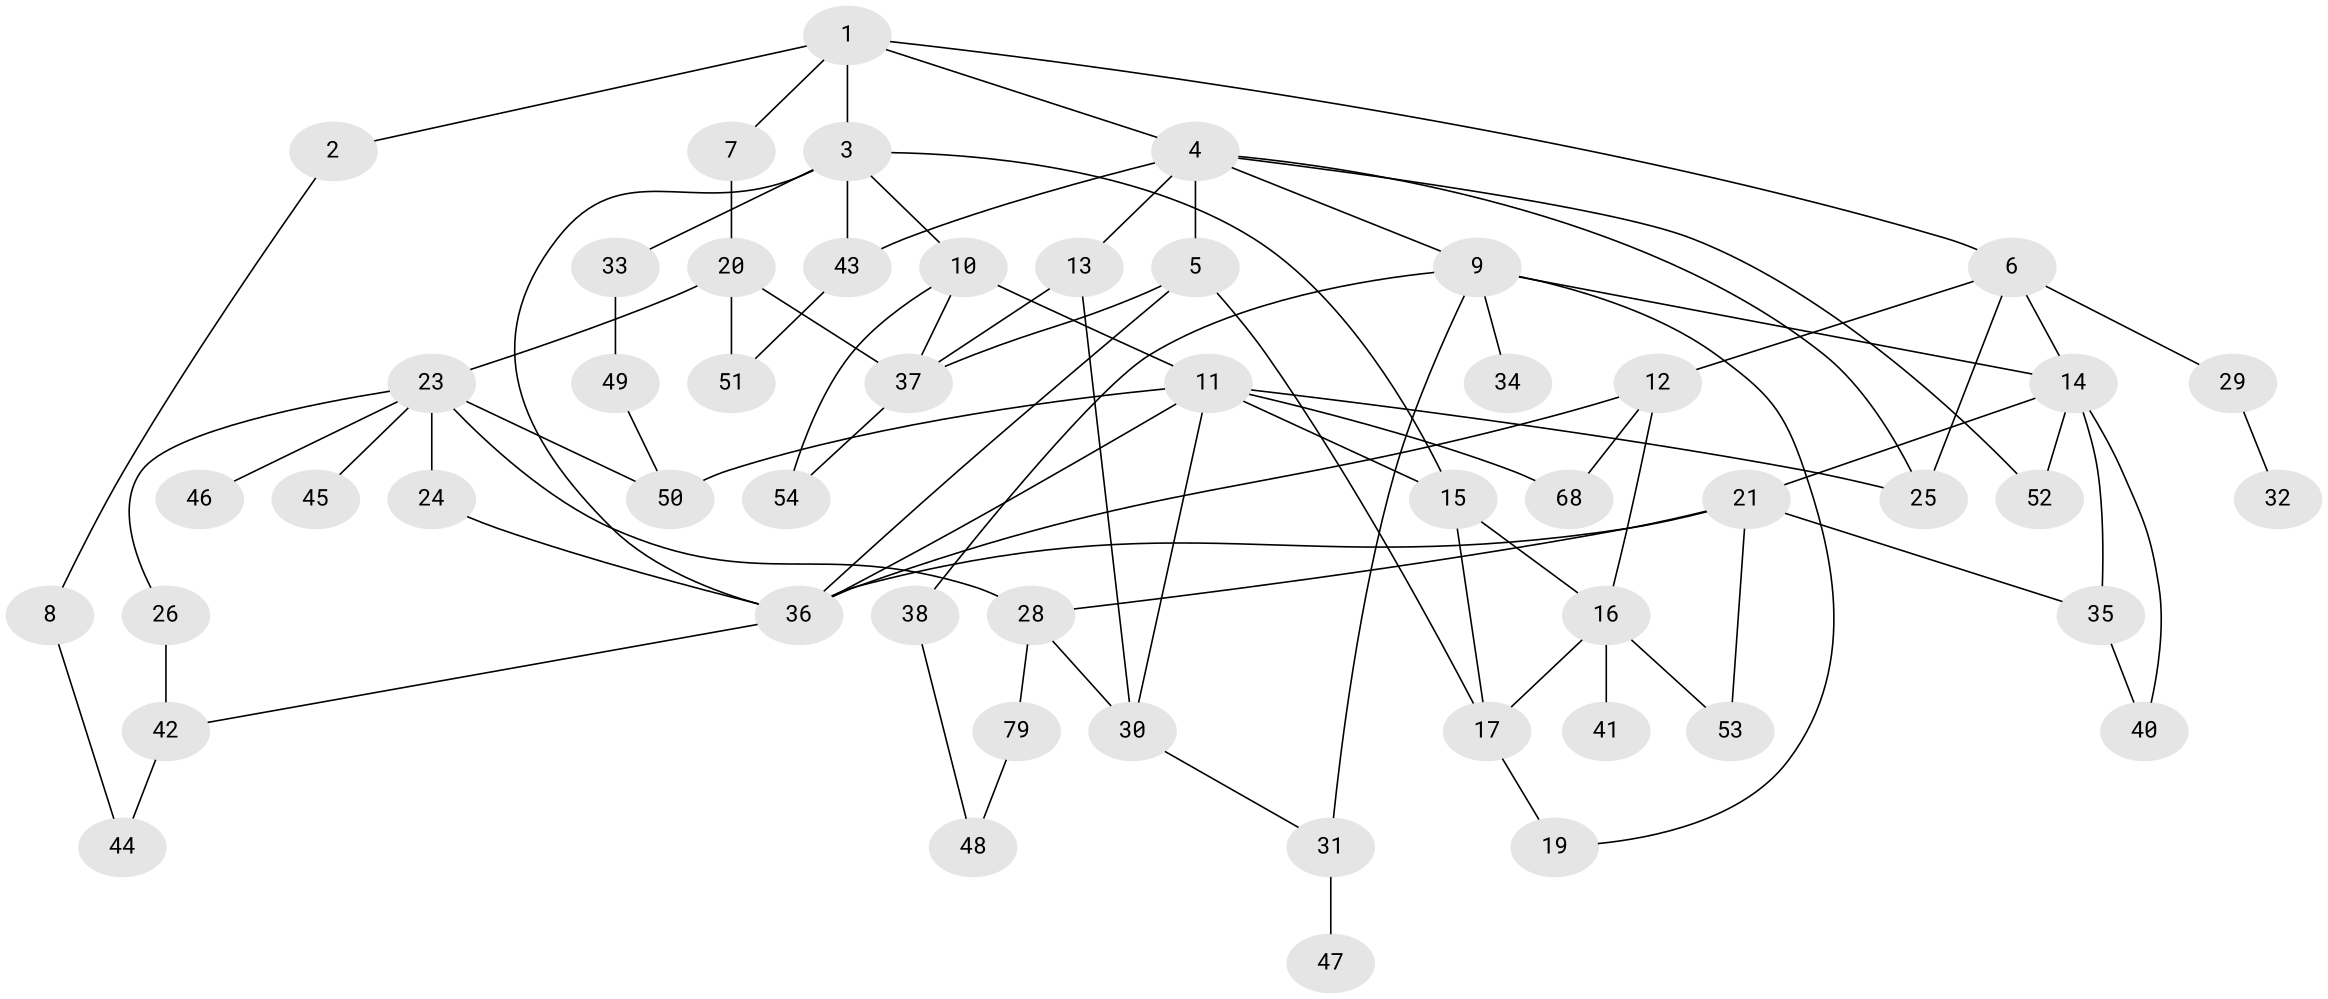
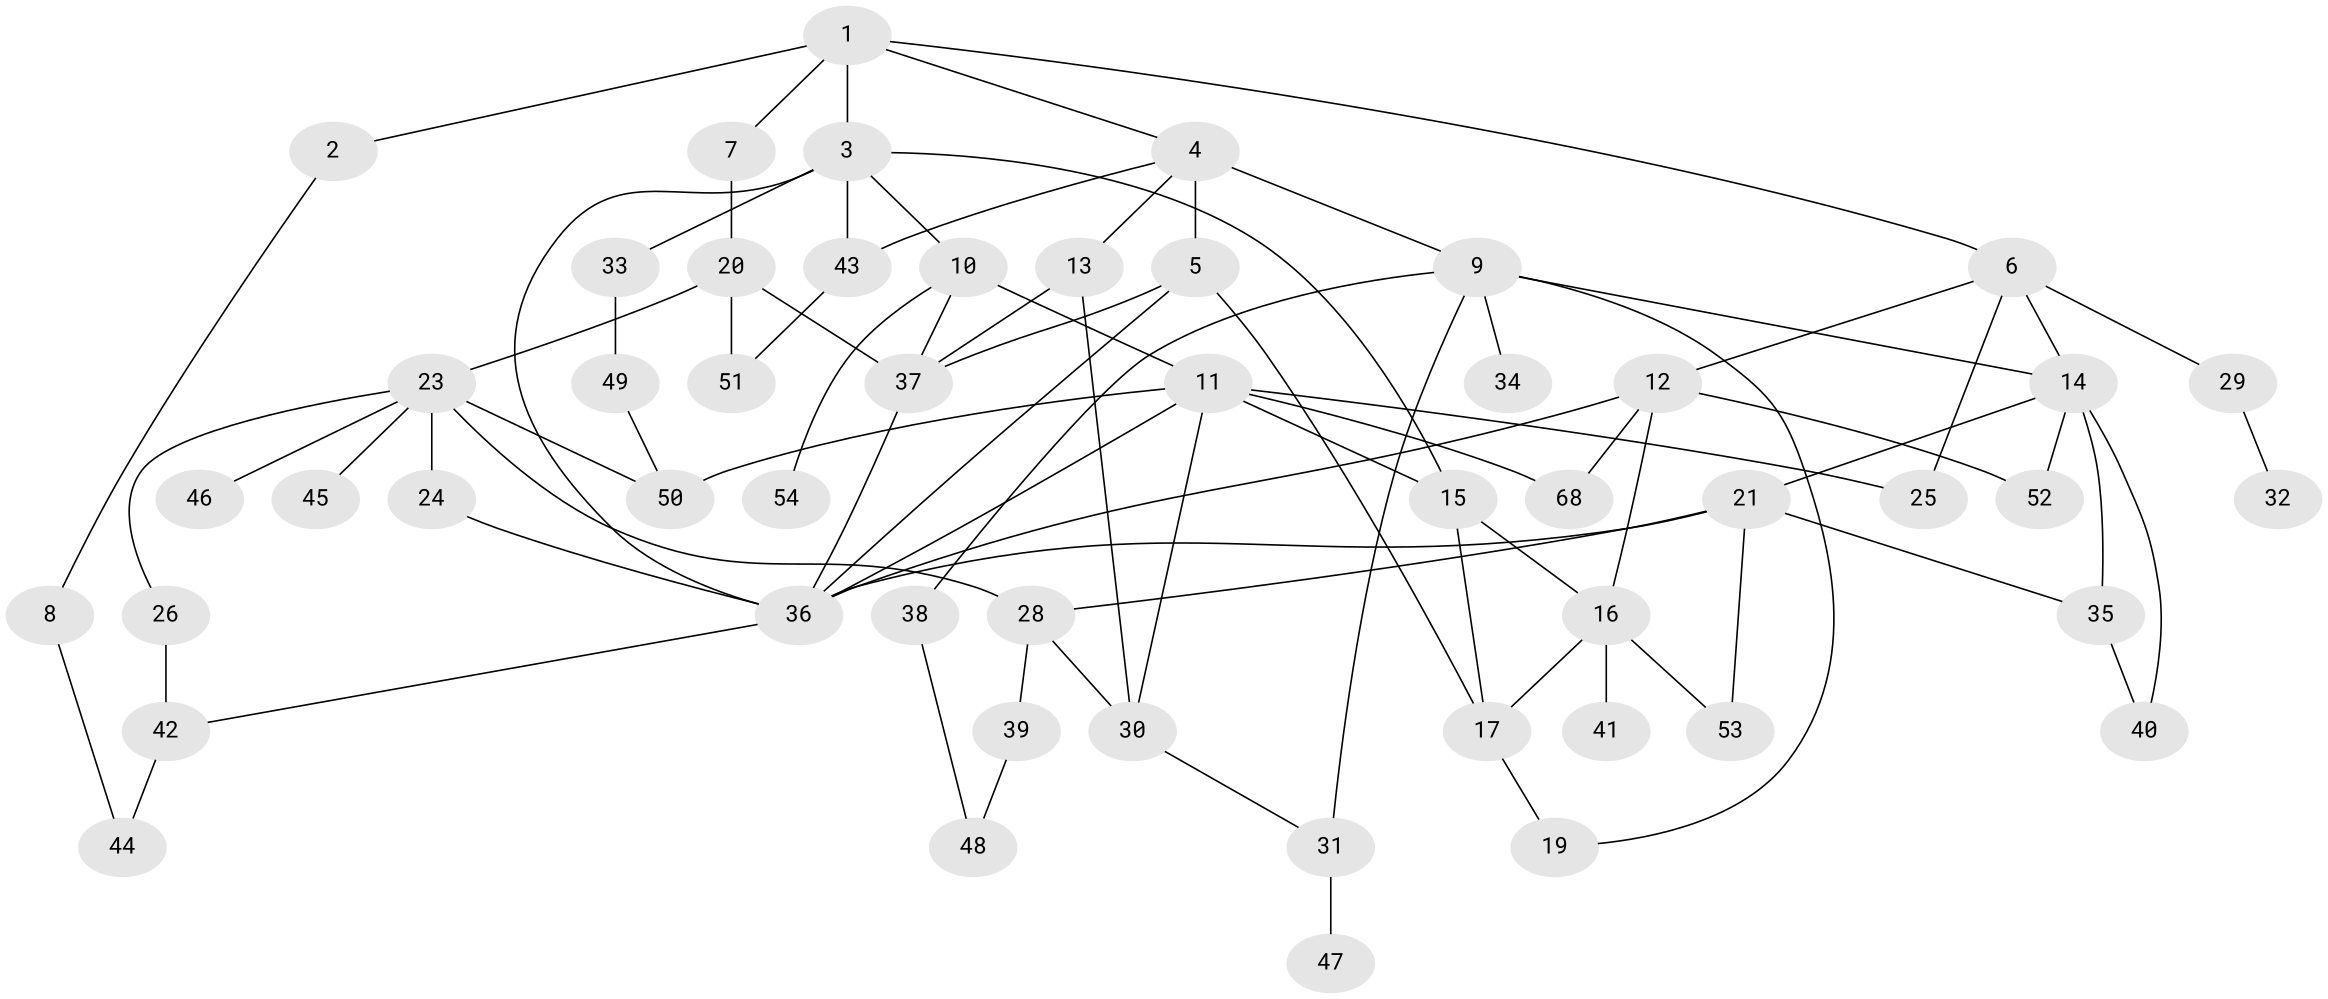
(1665, 230) -> (1854, 431)
(1614, 241) -> none
(836, 452) -> (857, 501)
(1017, 731) -> (1017, 731)
